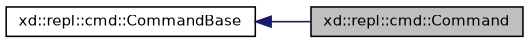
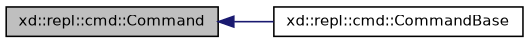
(291, 22) -> (254, 22)
